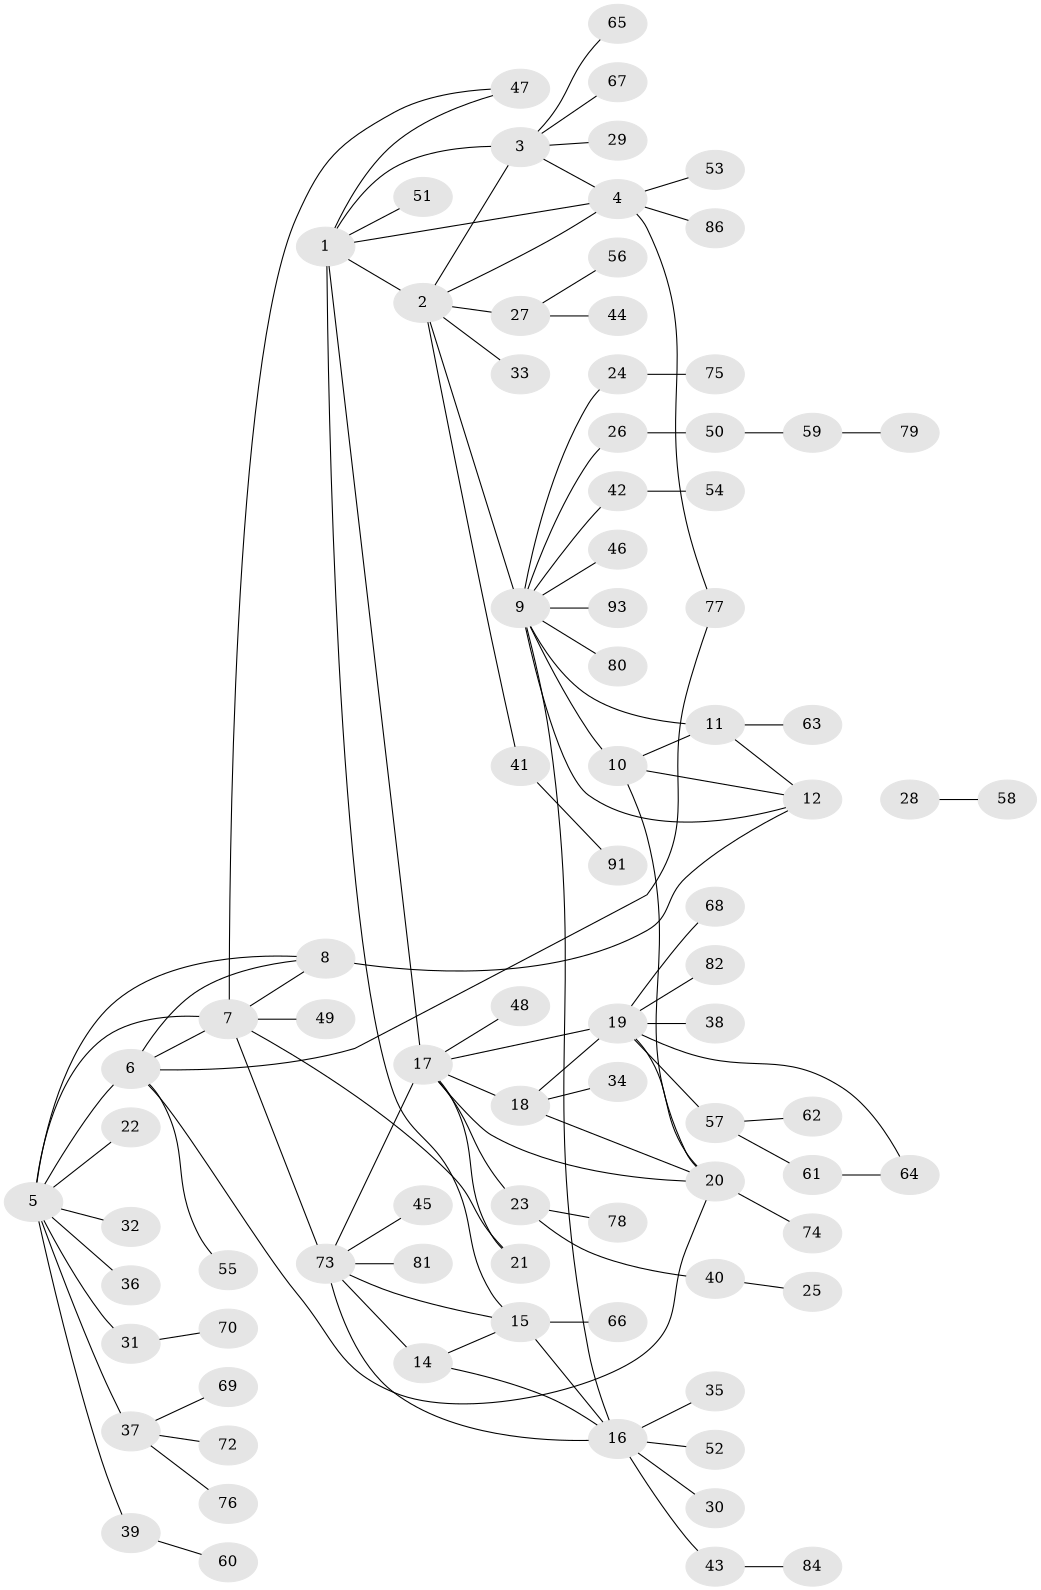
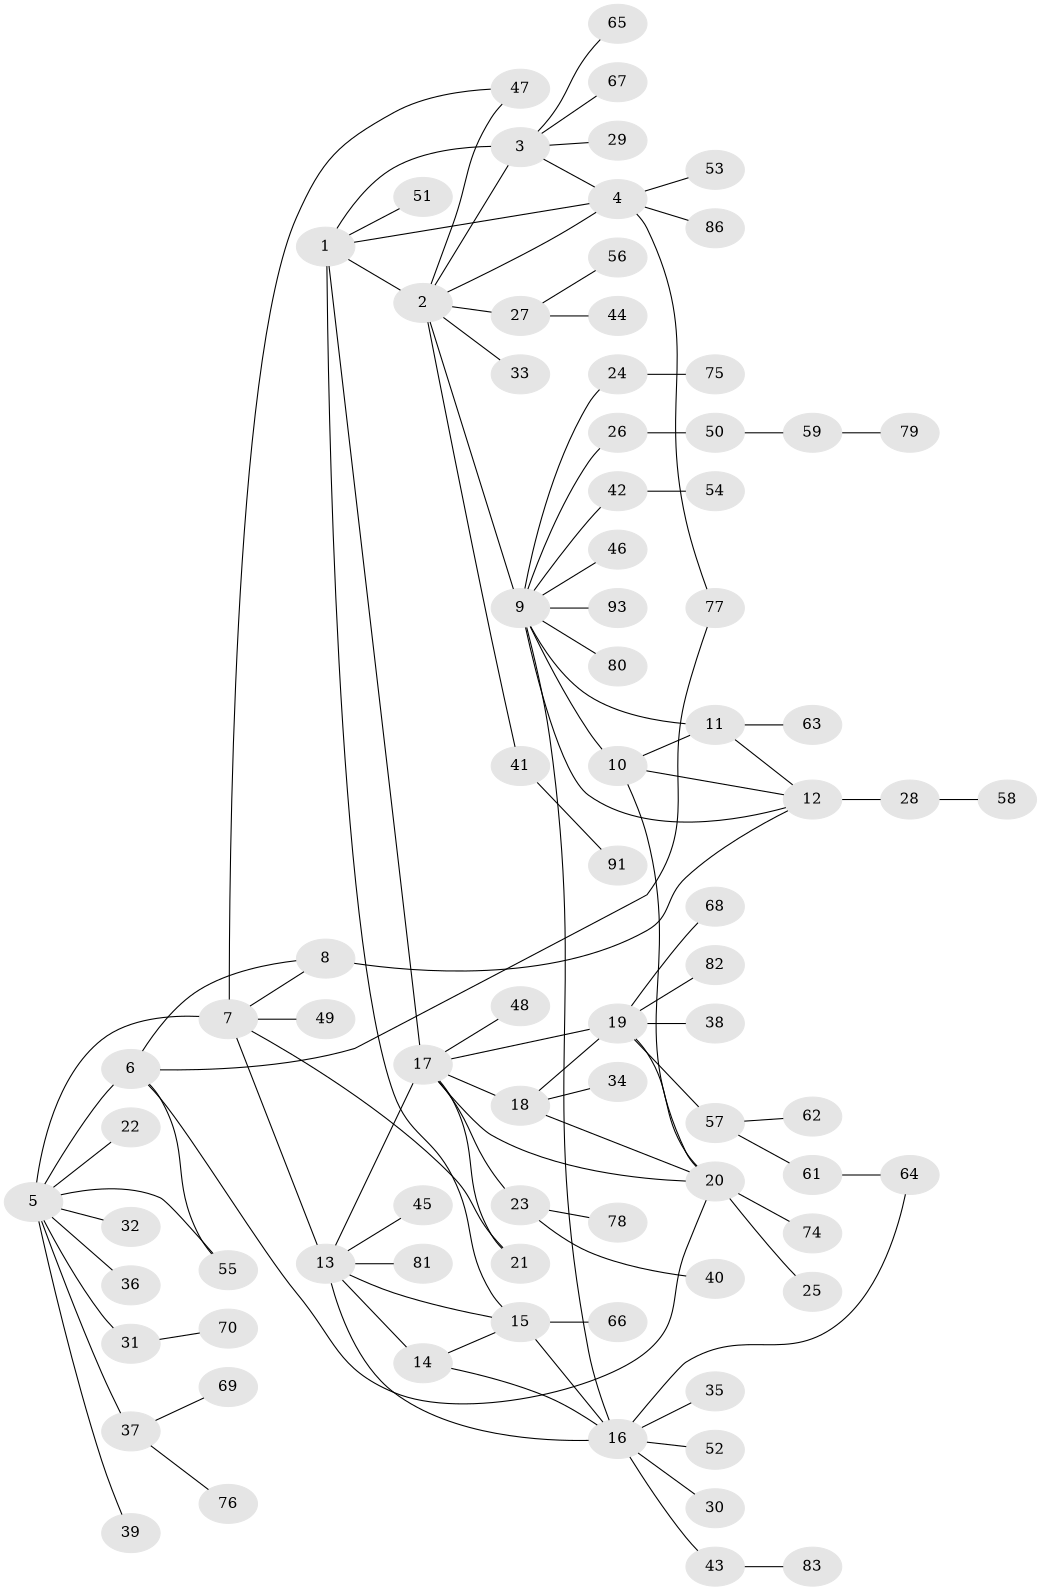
(397, 142) -> (463, 192)
none -> (861, 800)
(112, 1005) -> (149, 1194)
(180, 1044) -> none
(787, 1066) -> (797, 1342)
(326, 1264) -> (326, 1264)
(764, 1285) -> (762, 1238)
(228, 1445) -> none
(228, 1562) -> none
(813, 1567) -> (813, 1567)
